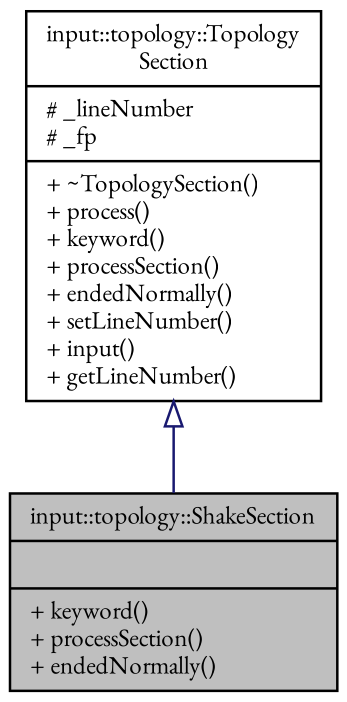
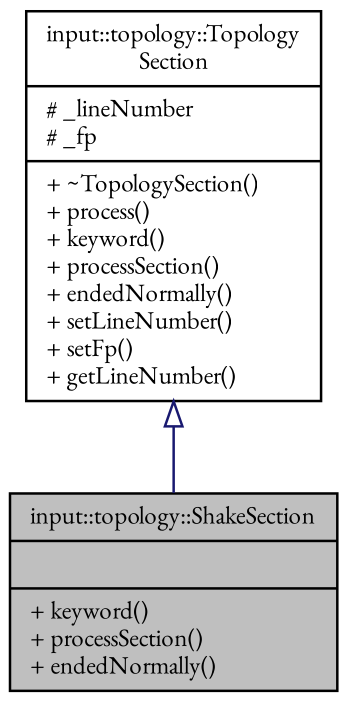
(91, 349) -> (90, 349)
